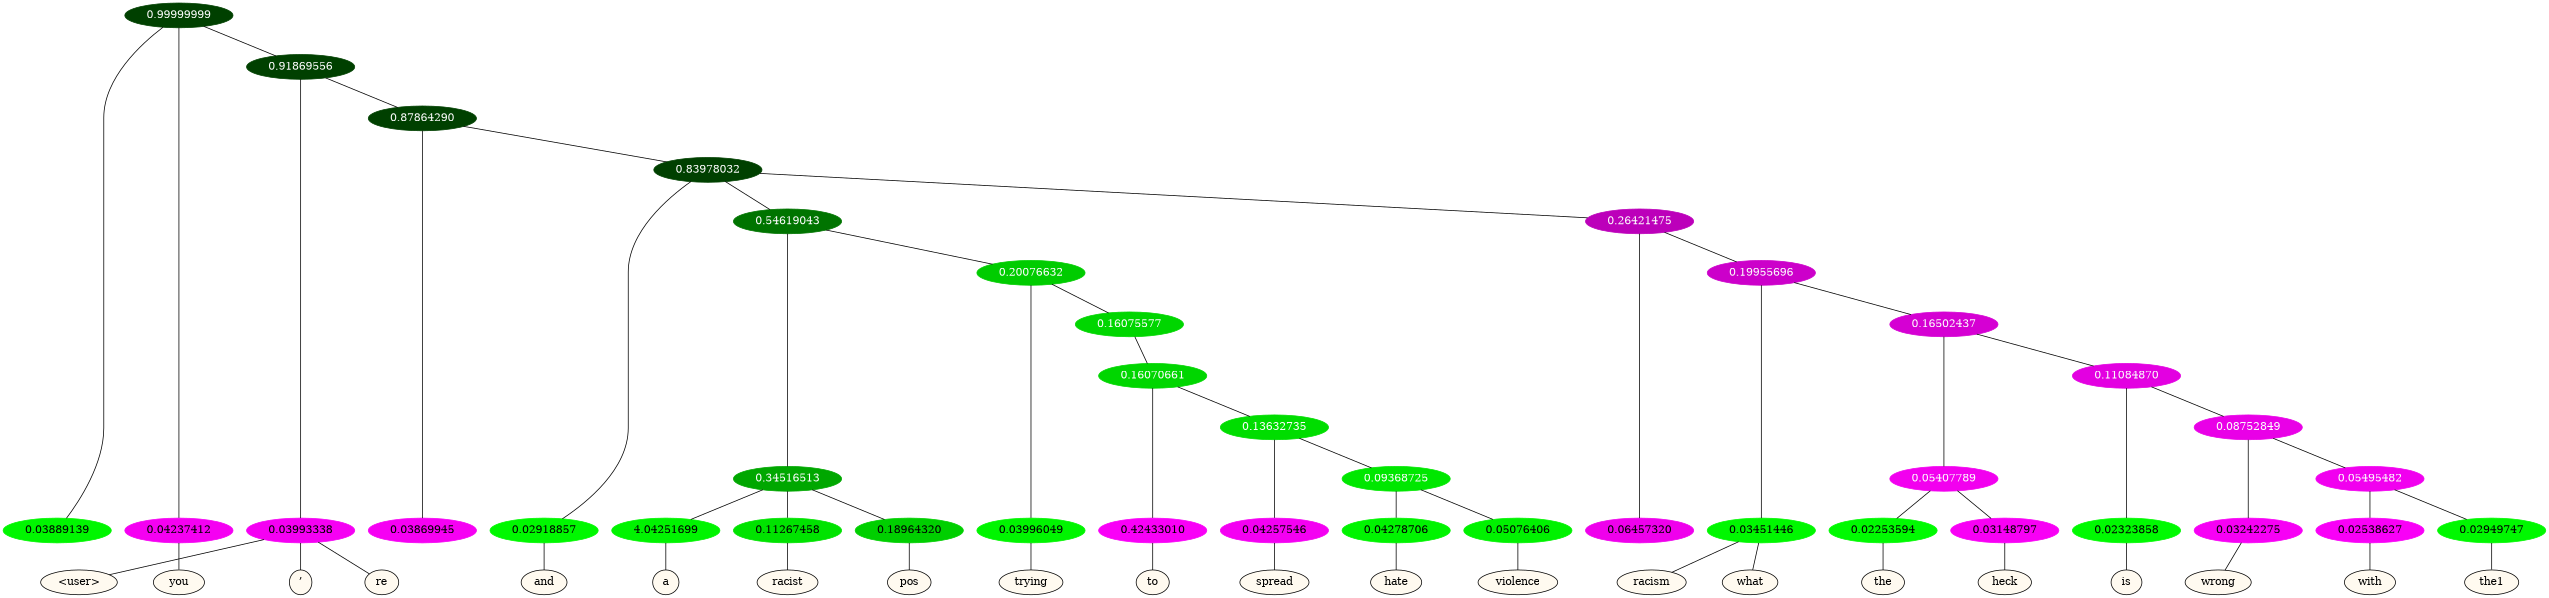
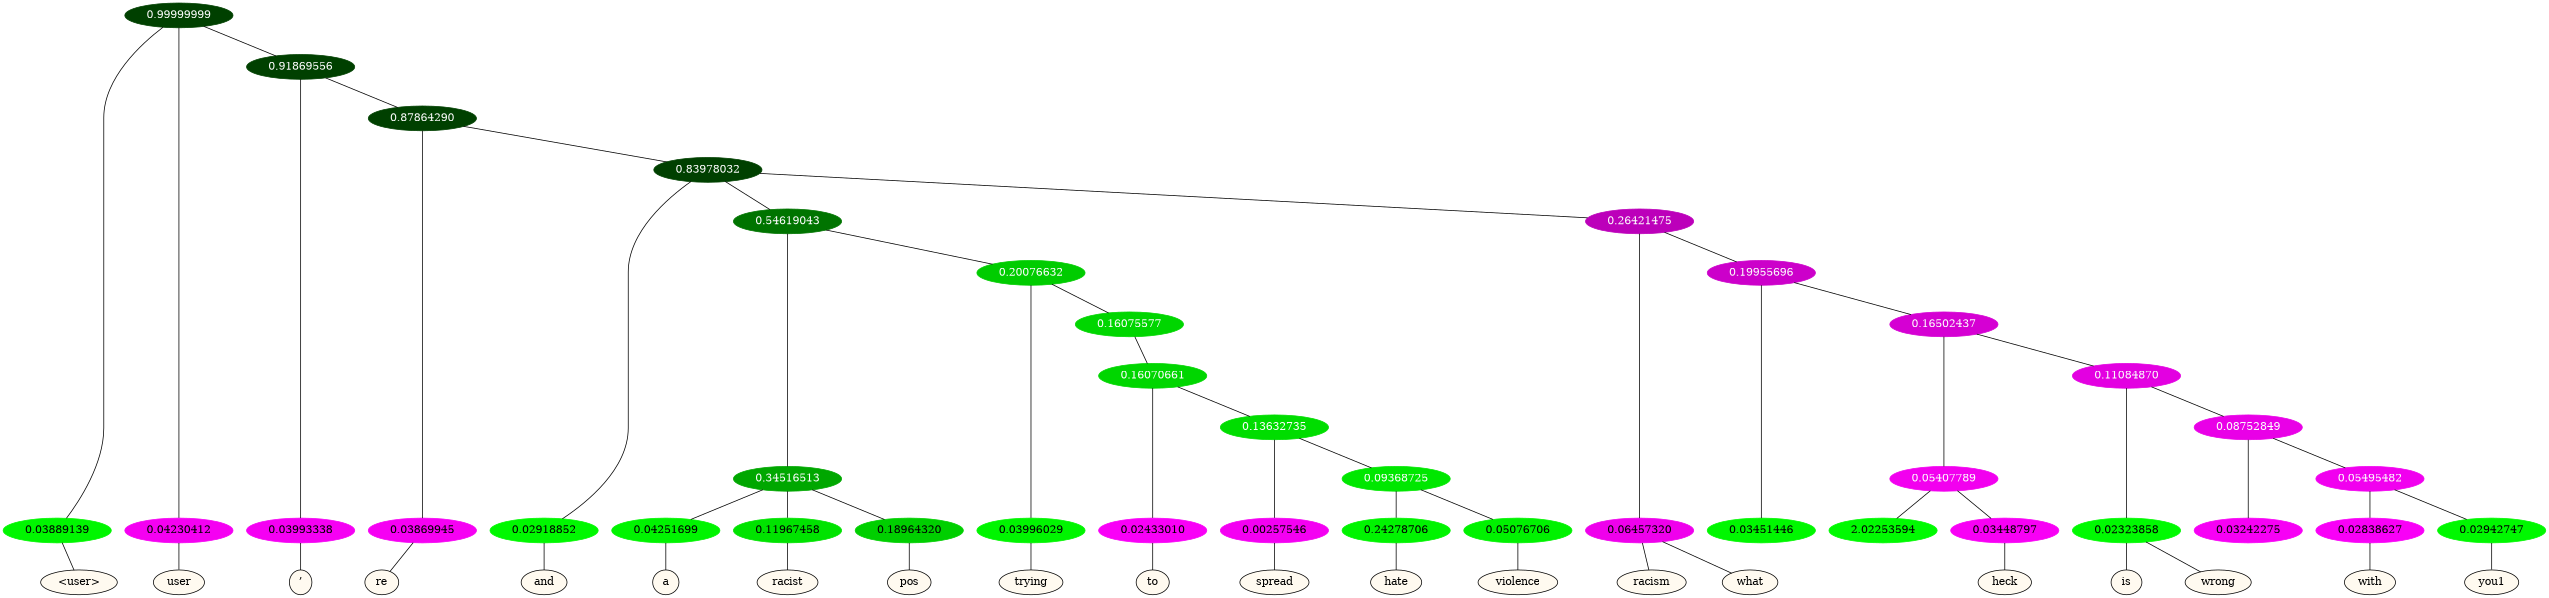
(179, 530) -> (179, 530)
(544, 530) -> (544, 530)
(666, 530) -> (666, 530)
(788, 530) -> (788, 530)
(1031, 530) -> (1031, 530)
(1153, 530) -> (1153, 530)
(1274, 530) -> (1274, 530)
(1396, 530) -> (1396, 530)
(1518, 530) -> (1518, 530)
(1883, 530) -> (1883, 530)
(2005, 530) -> (2005, 530)
(2370, 530) -> (2370, 530)
(2492, 530) -> (2492, 530)
(1756, 556) -> (1697, 557)
(2233, 556) -> (2173, 557)
(187, 557) -> (68, 556)
(1705, 557) -> (1646, 556)
(344, 558) -> (402, 557)
(179, 582) -> (179, 582)
(1883, 582) -> none
(2492, 582) -> (2492, 582)
